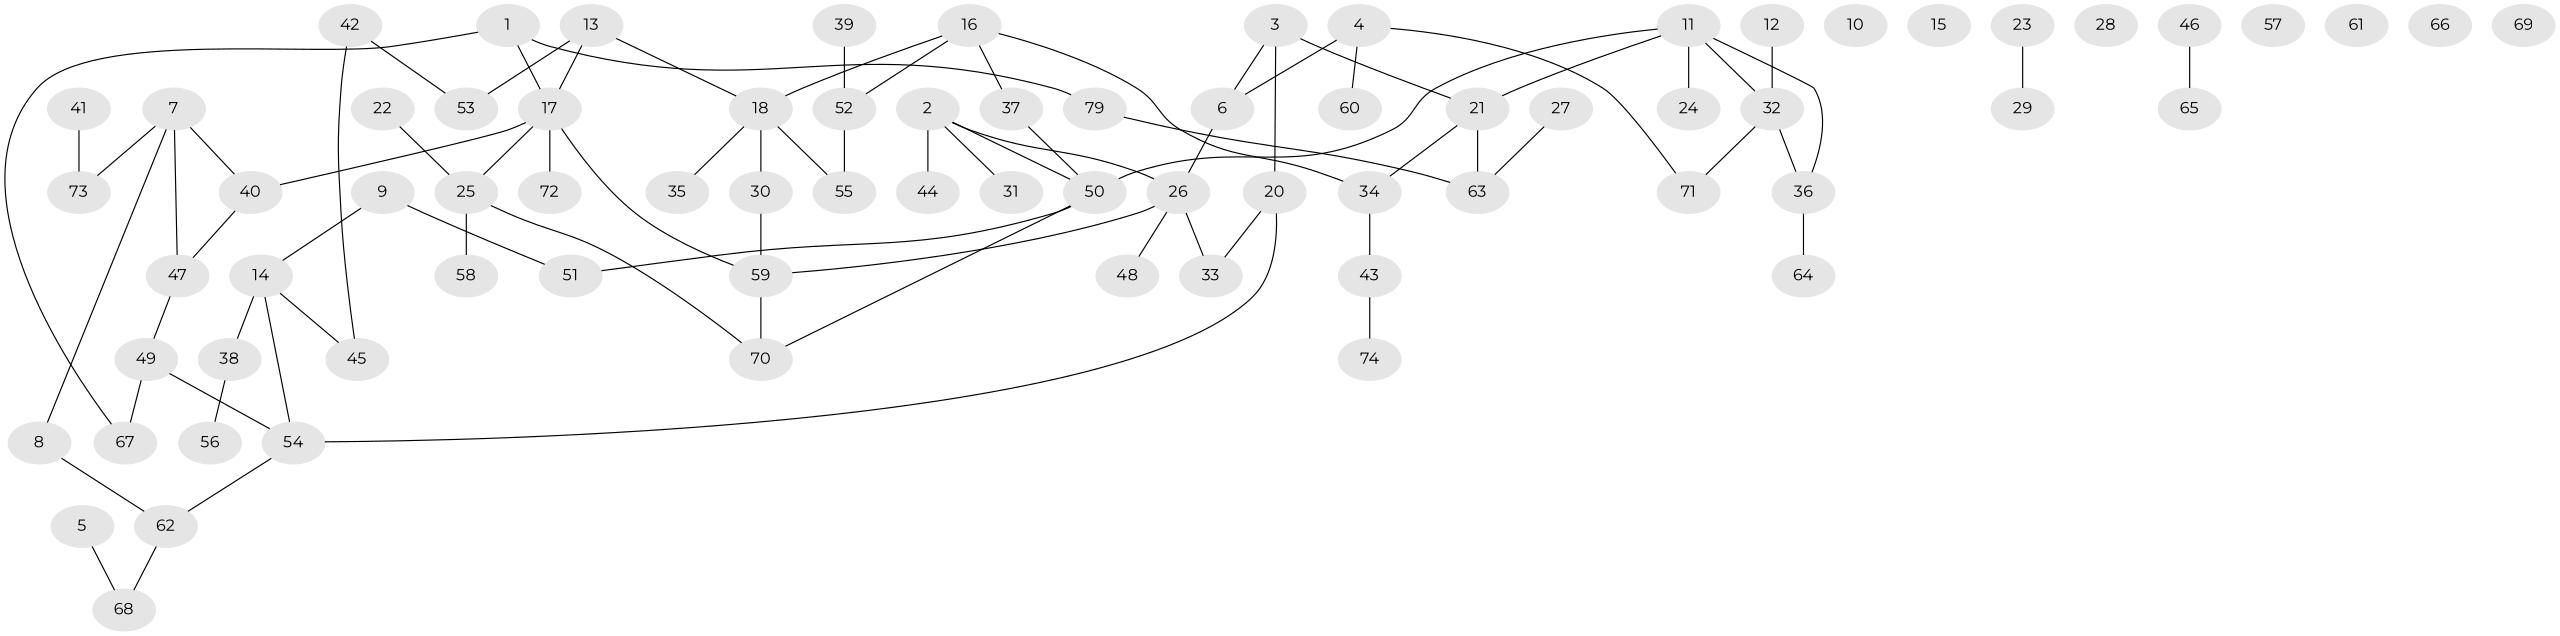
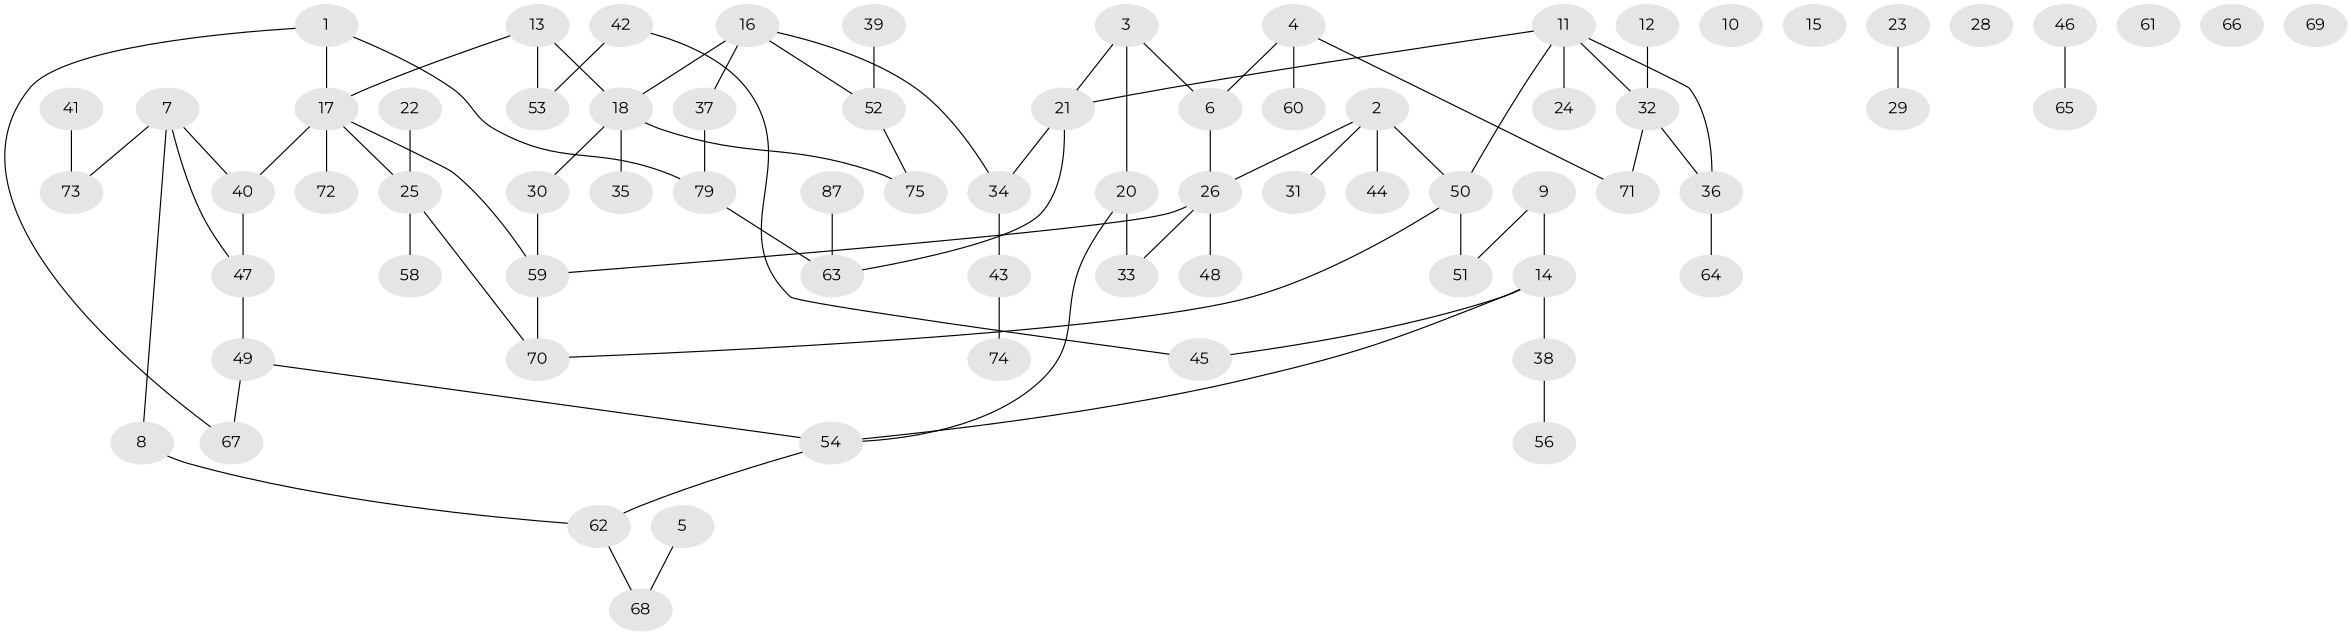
(2273, 26) -> none
(1561, 109) -> (832, 193)
(1043, 141) -> (705, 151)
(844, 193) -> (916, 193)
